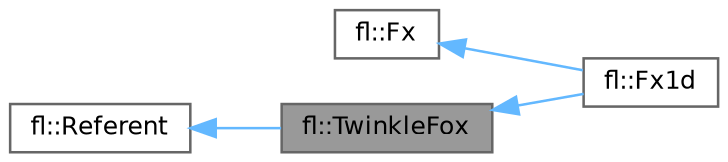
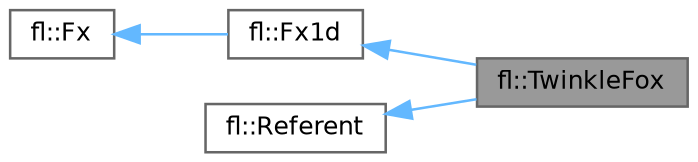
(551, 100) -> (433, 57)
